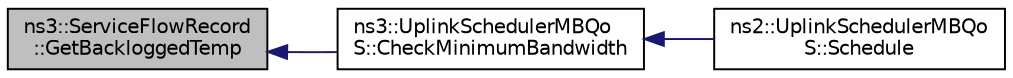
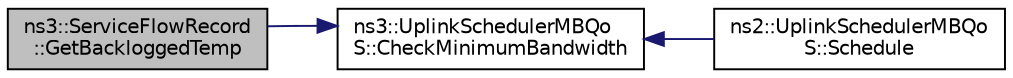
(312, 52) -> (293, 26)
